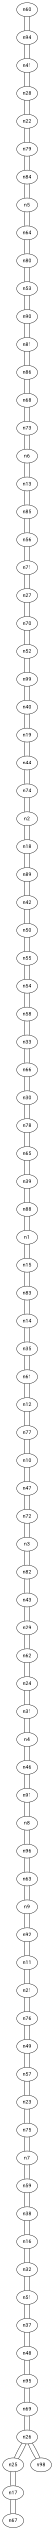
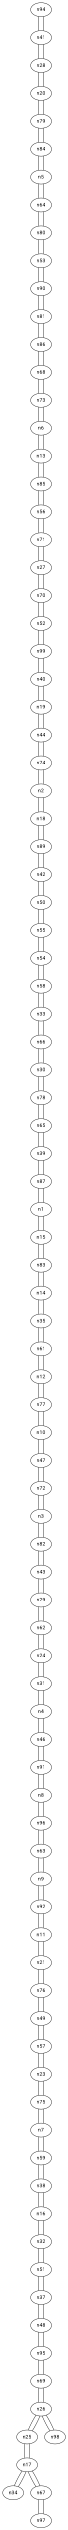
(27, 10) -> none
(27, 121) -> (41, 93)
(27, 1209) -> (41, 1181)
none -> (13, 2493)
none -> (41, 2521)
